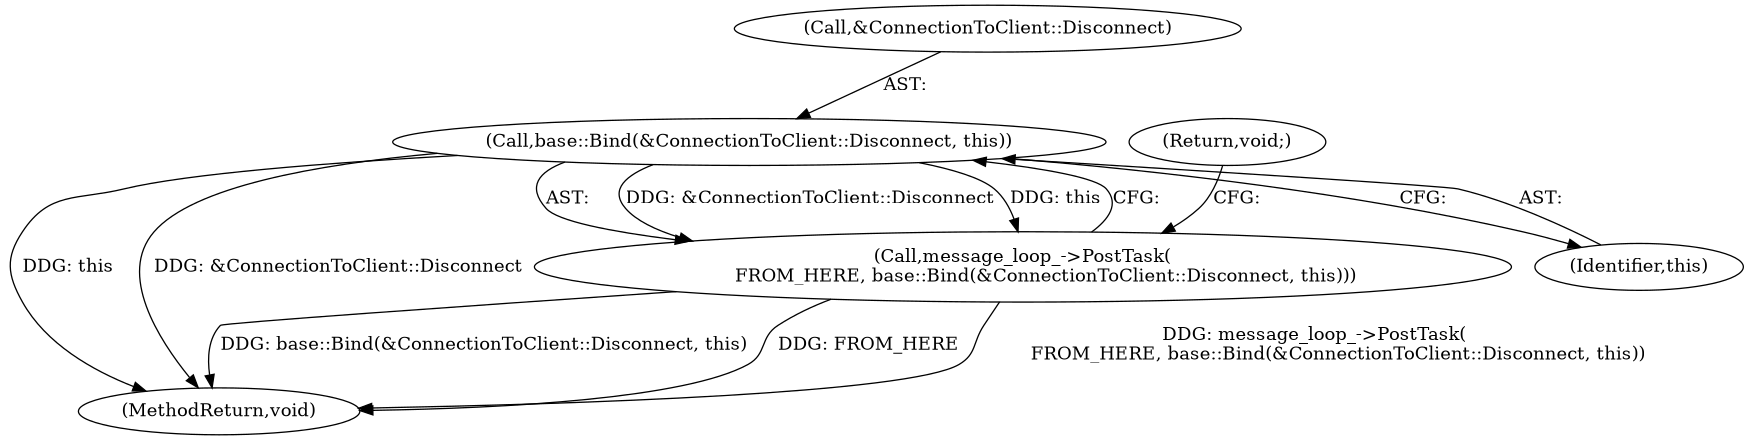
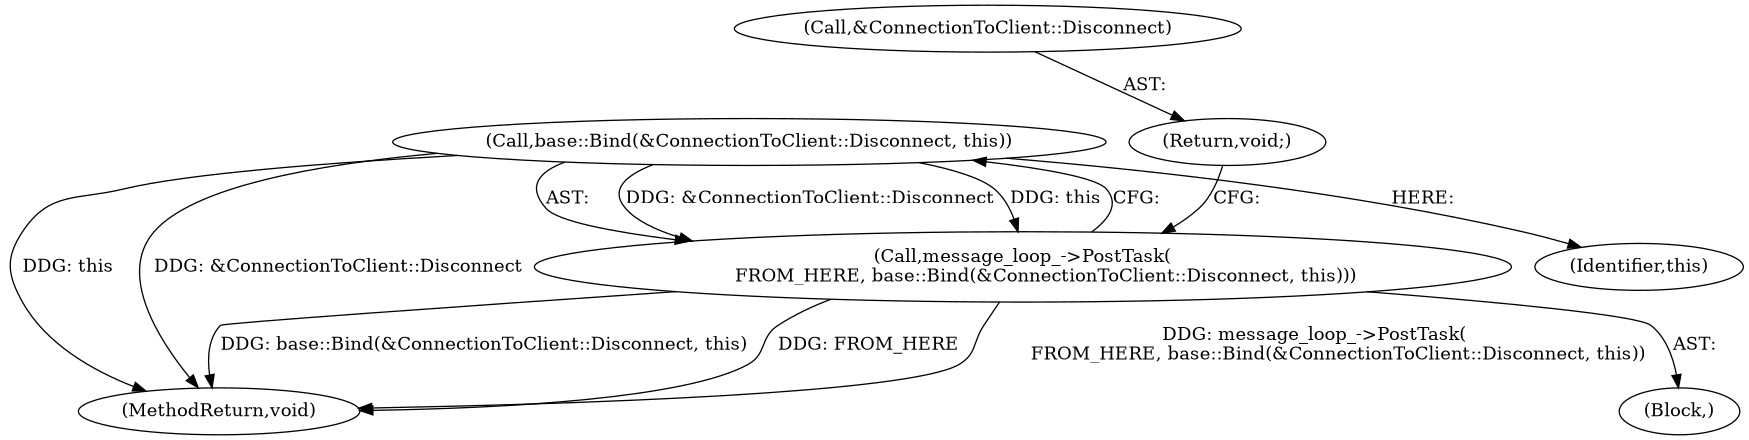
(875, 82) -> (1103, 83)
(1314, 178) -> none
(1426, 199) -> (1426, 199)
none -> (1680, 411)
